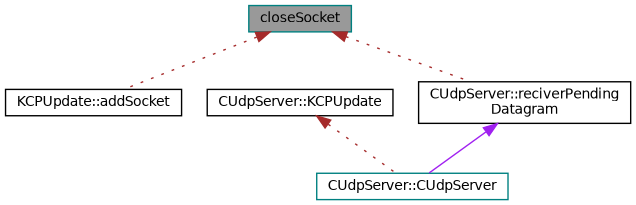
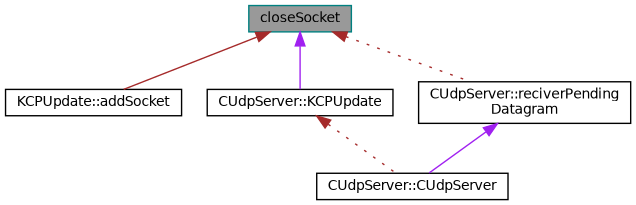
(190, 63) -> (190, 63)
none -> (300, 68)
(412, 186) -> (412, 186)
